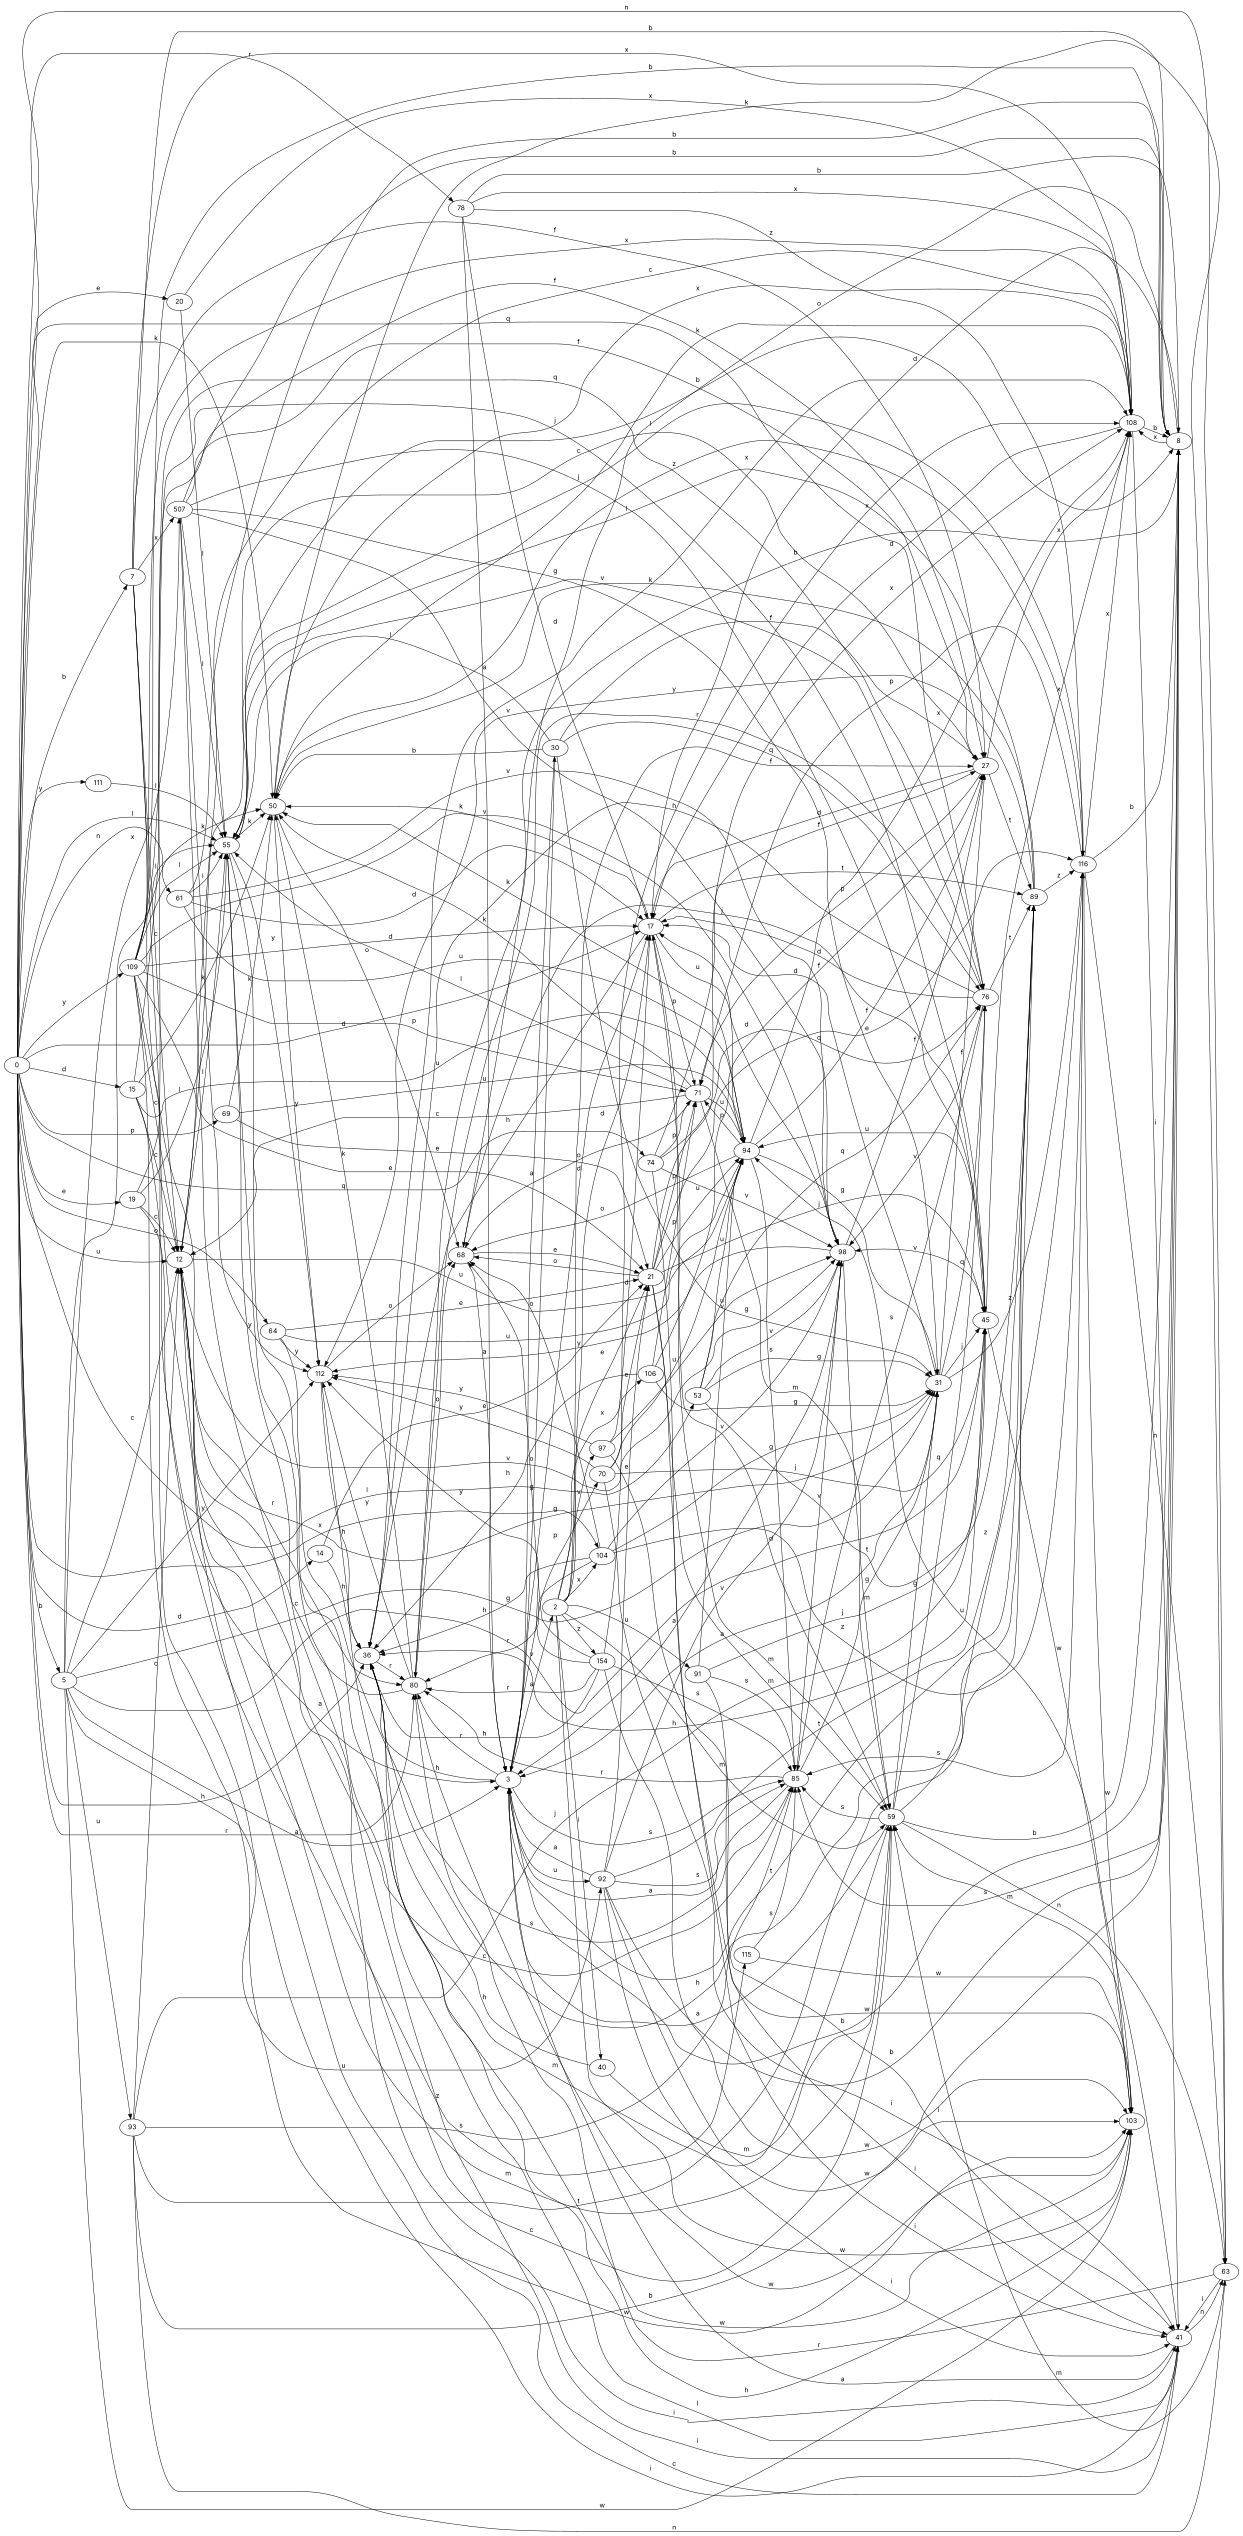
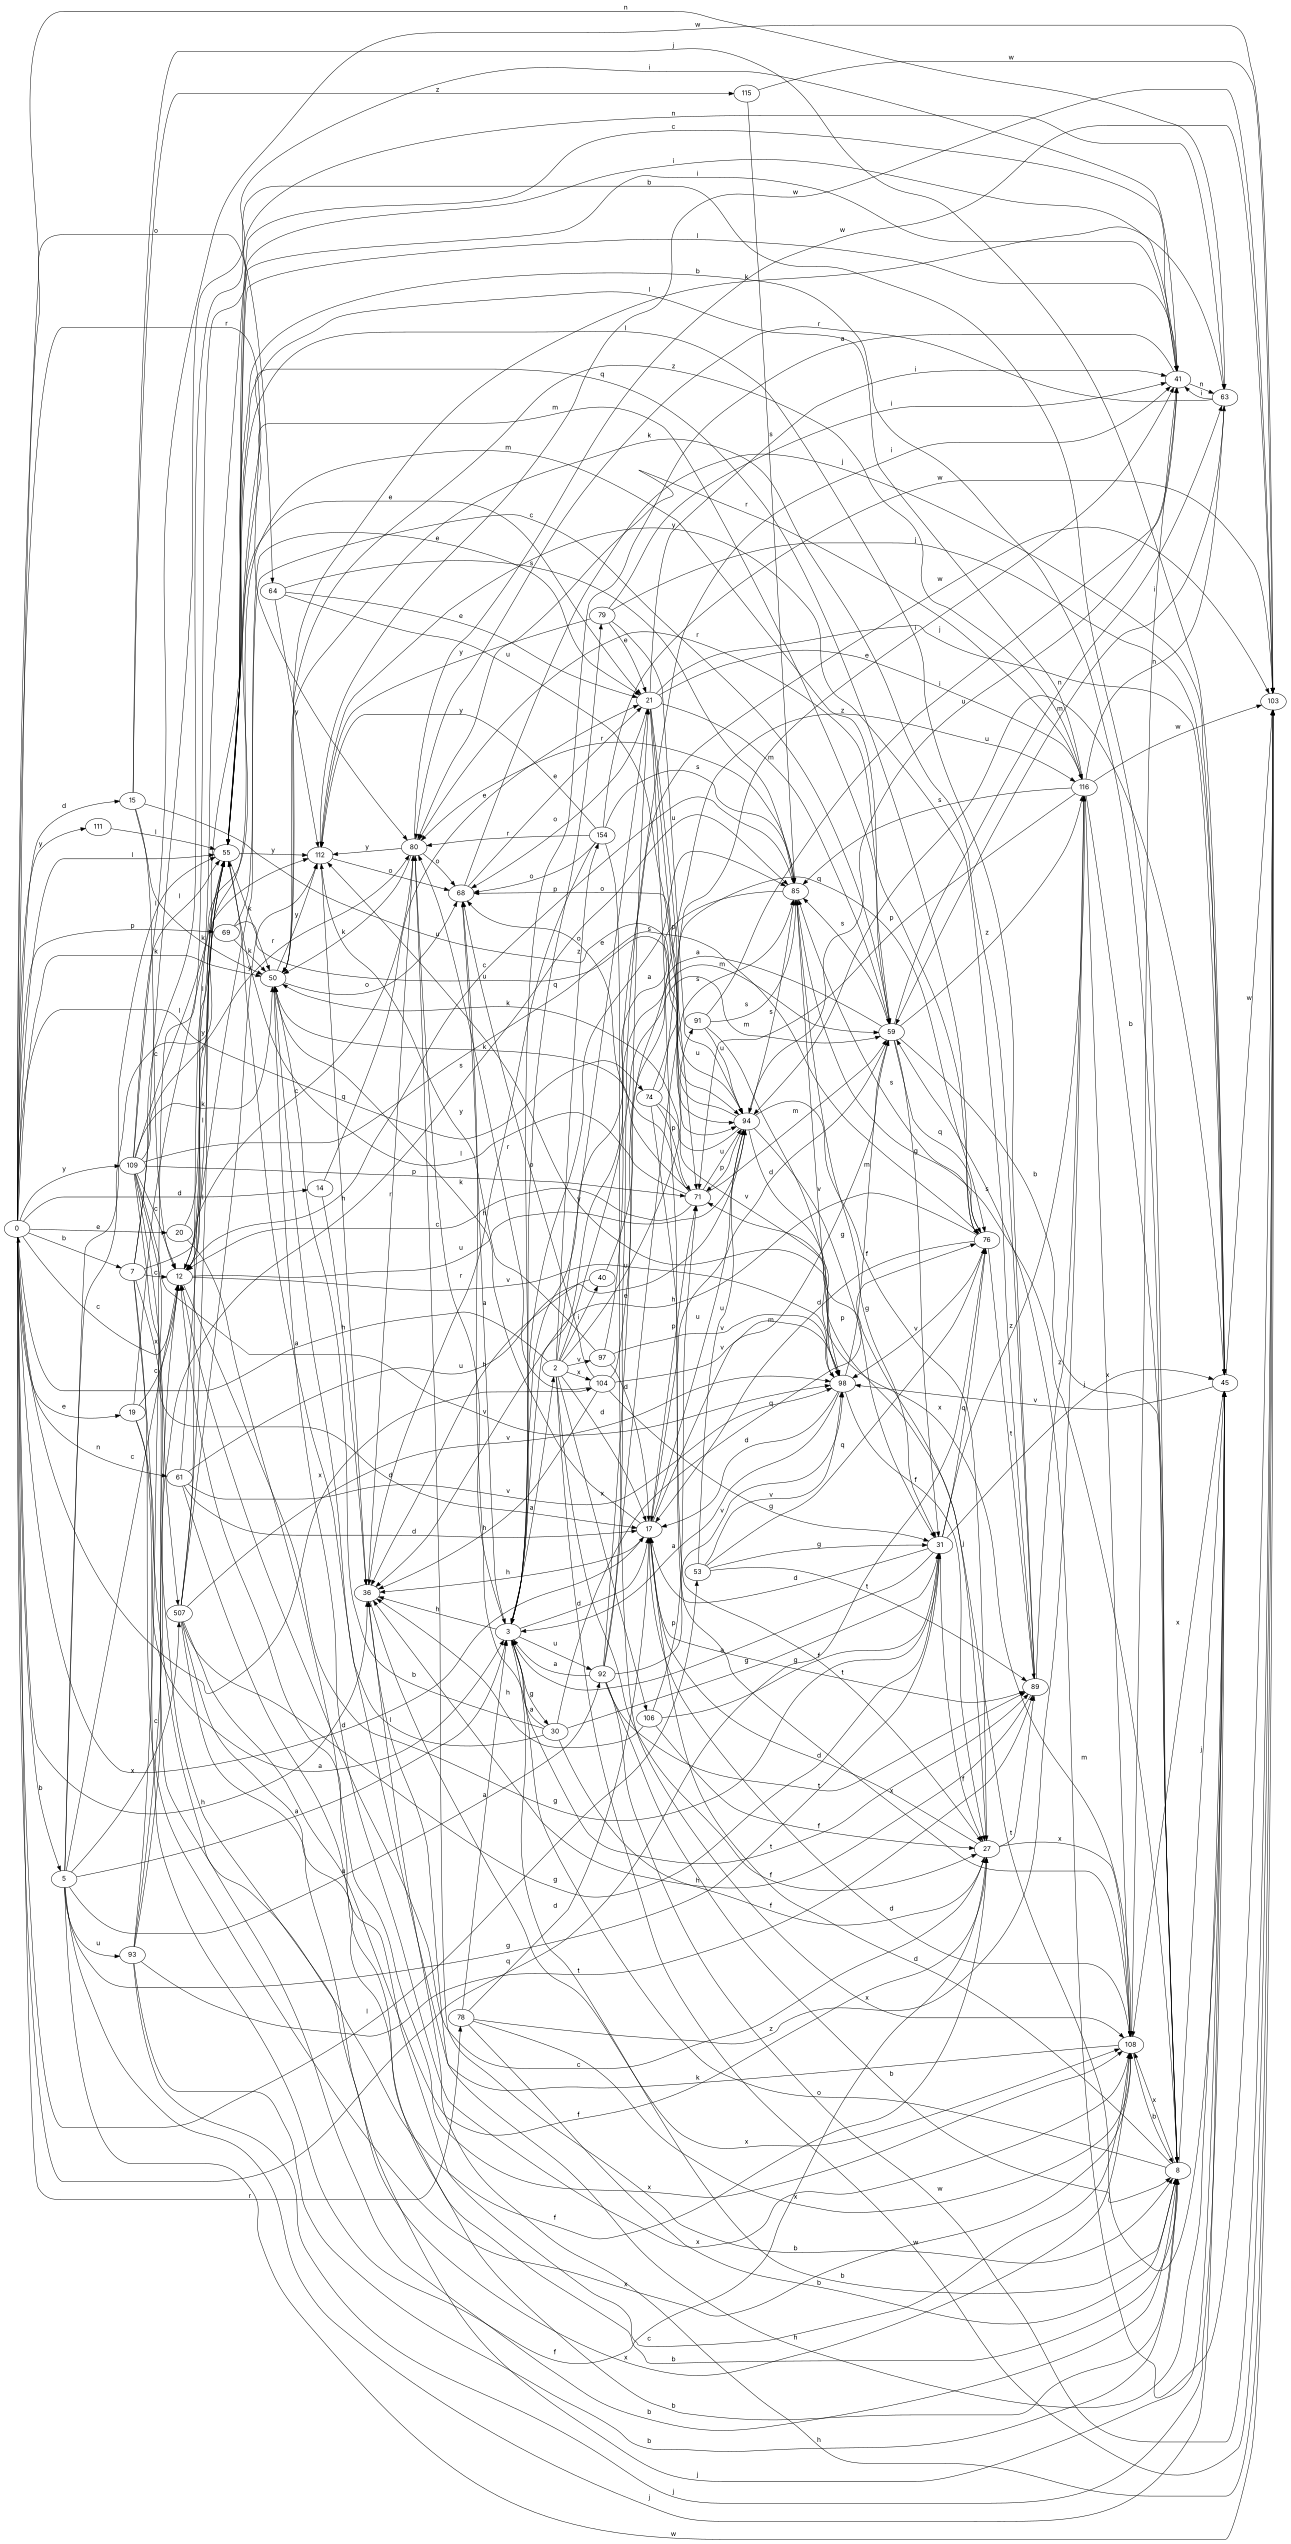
none -> (651, 475)
(602, 578) -> (602, 375)
(98, 1252) -> (98, 1307)
none -> (252, 1371)
(602, 1474) -> (602, 616)
(532, 1654) -> (649, 2498)
none -> (1201, 1779)
